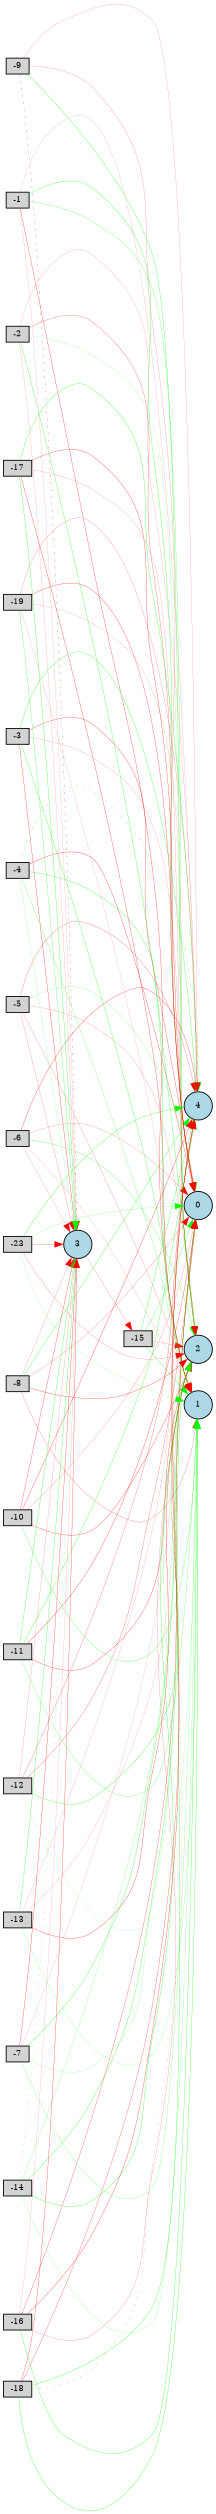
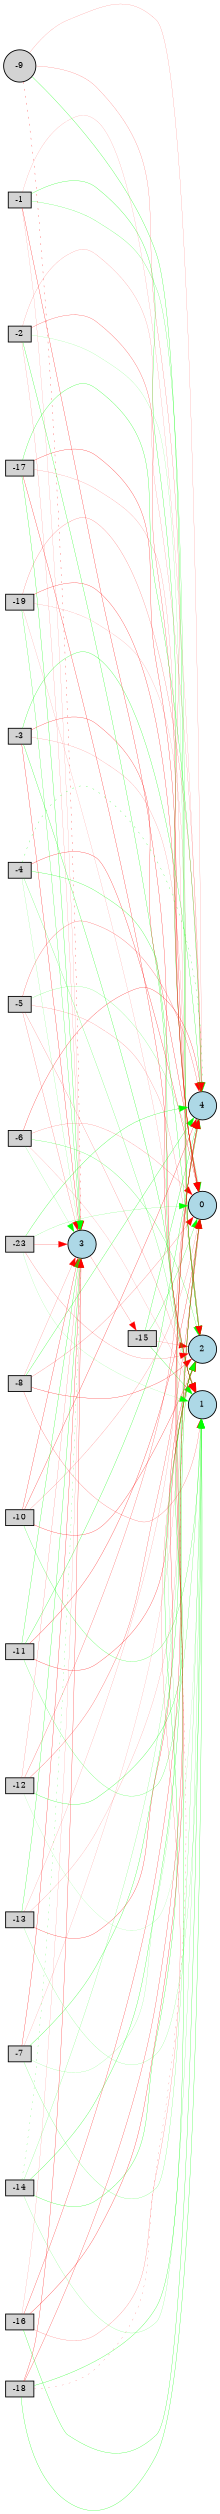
(18, 66) -> (20, 66)
(44, 1185) -> (47, 1185)
